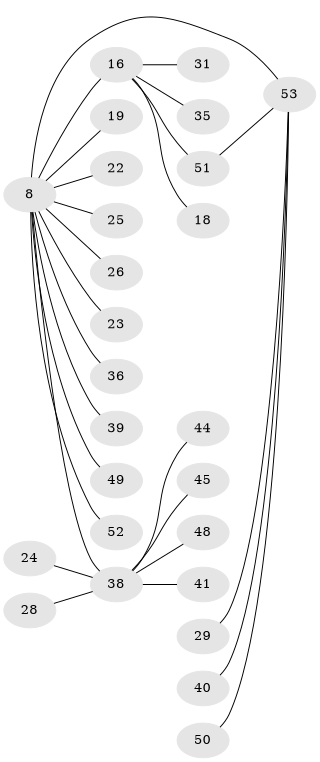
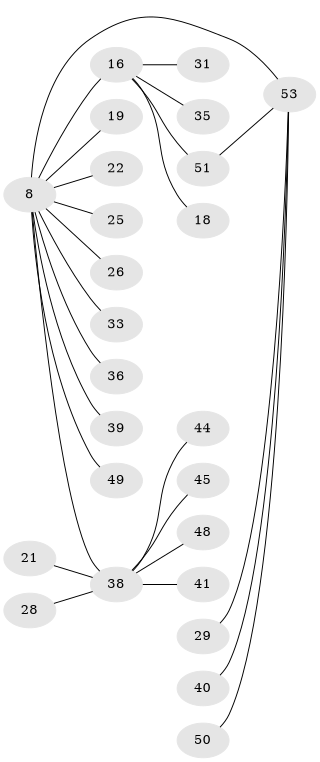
(116, 325) -> (116, 325)
(116, 533) -> none
(30, 559) -> (30, 559)
